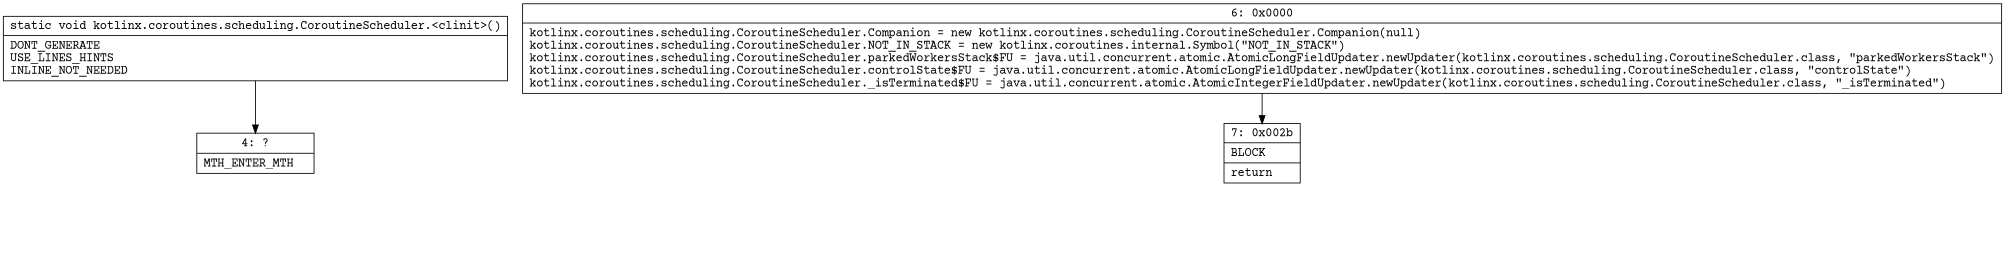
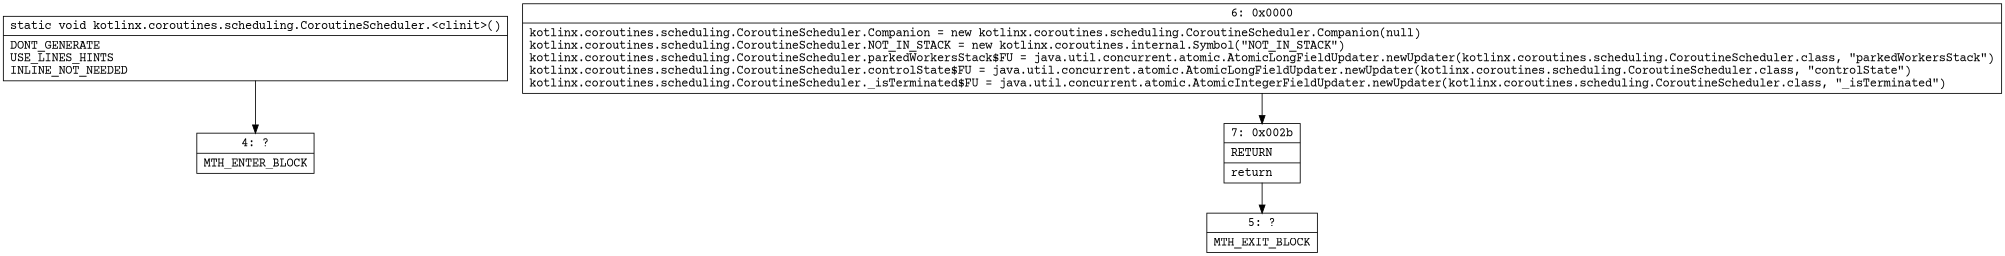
(1248, 152) -> (1252, 152)
(249, 163) -> (255, 163)
none -> (1262, 233)
